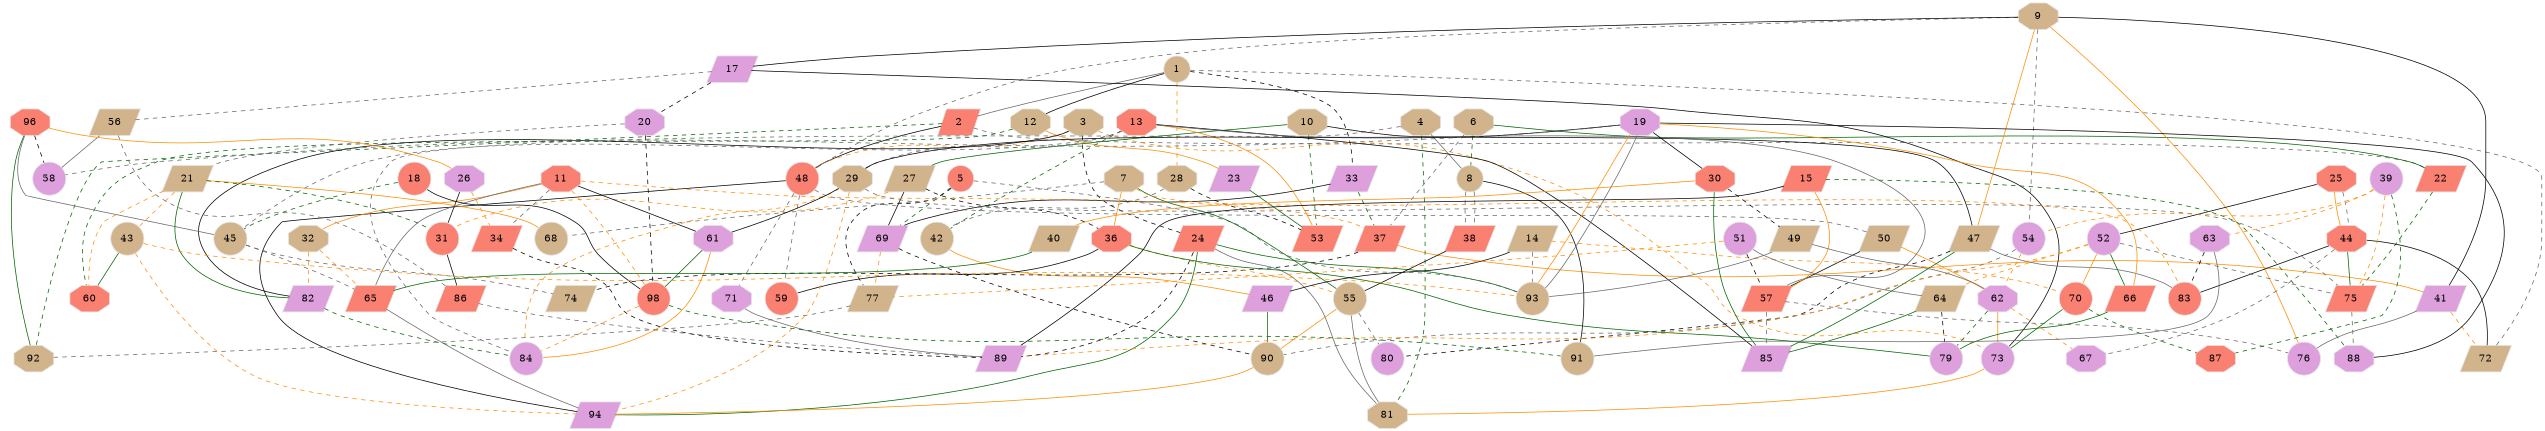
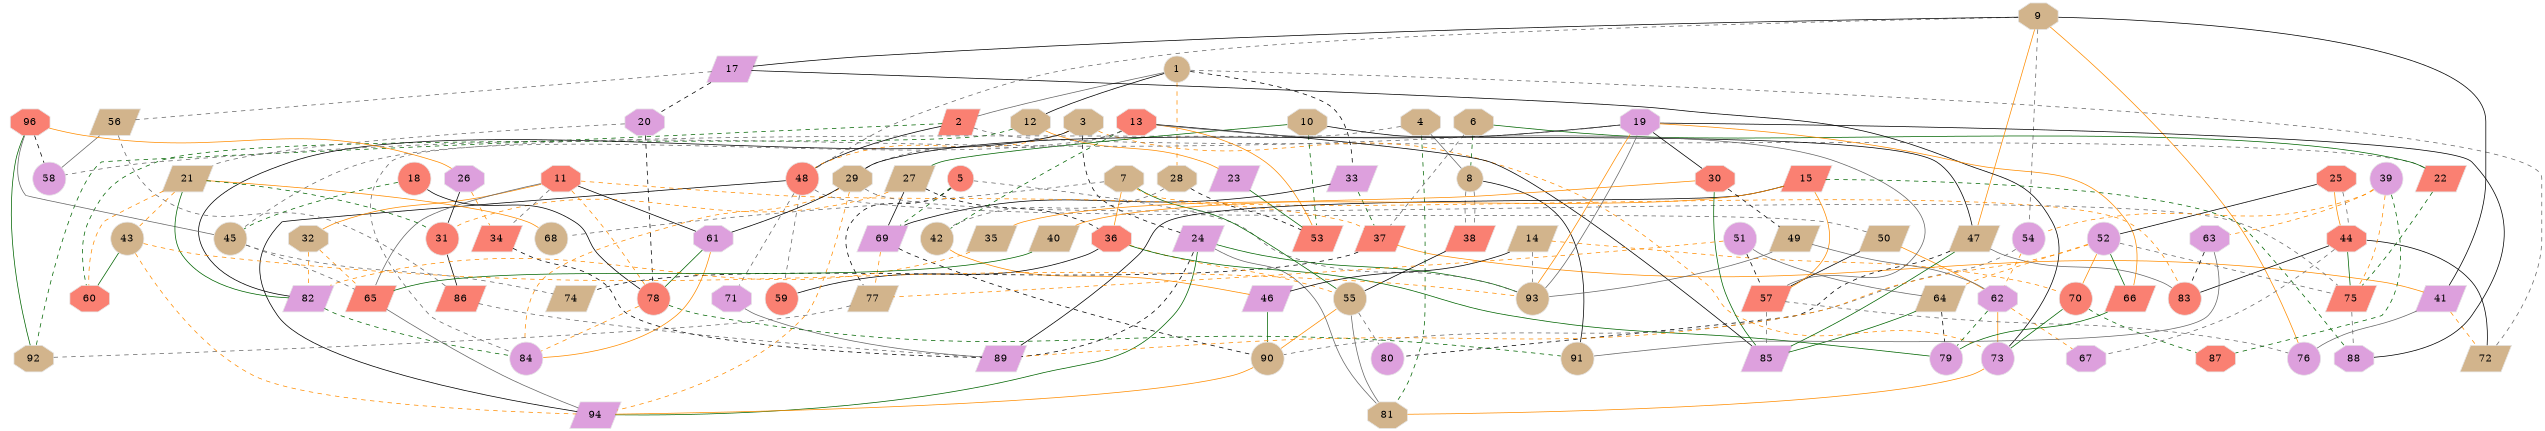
none -> (992, 239)
(1198, 239) -> (1198, 239)
(654, 299) -> (654, 299)
